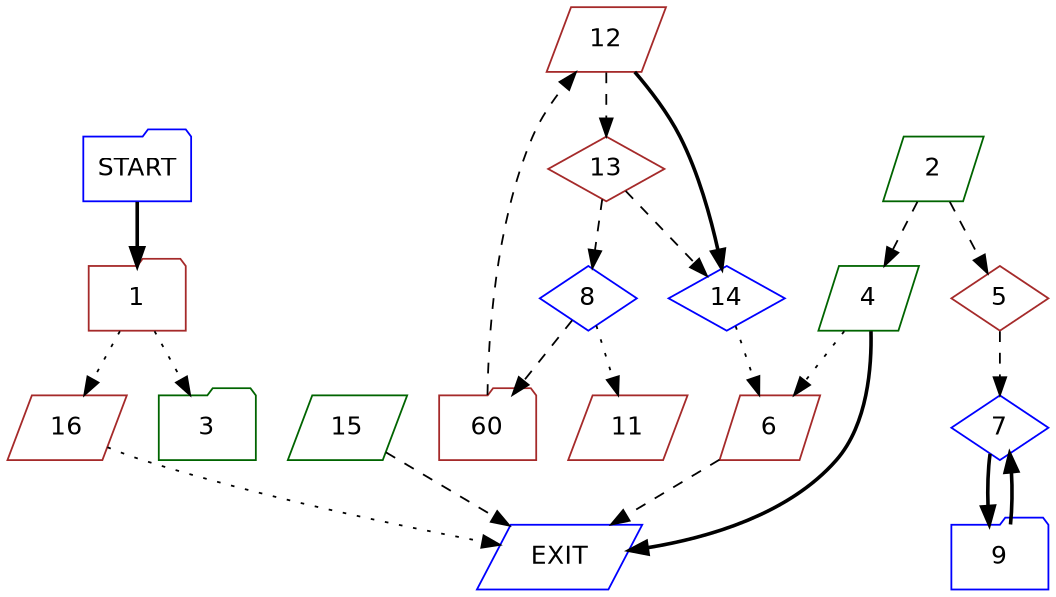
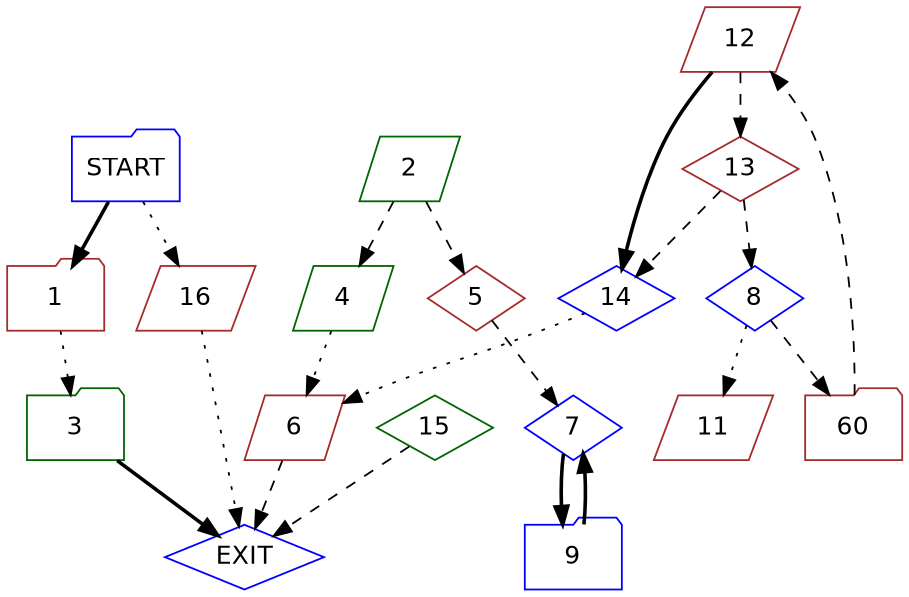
(107, 355) -> (157, 226)
(347, 428) -> (435, 428)
(809, 485) -> (160, 492)
(560, 557) -> (244, 557)
